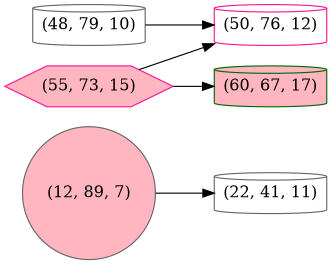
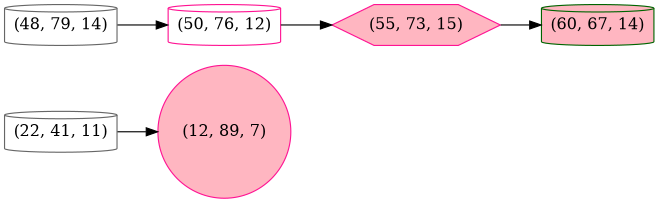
(89, 25) -> (61, 25)
(171, 59) -> (301, 25)
(271, 86) -> (598, 25)
(89, 193) -> (224, 132)
(179, 193) -> (132, 132)
